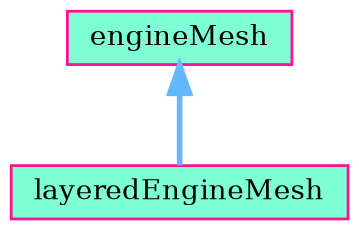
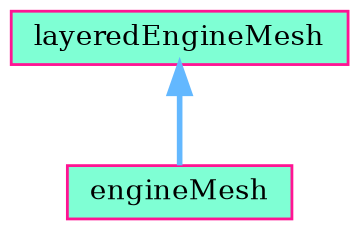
(180, 129) -> (180, 129)
